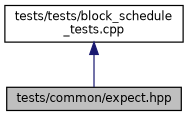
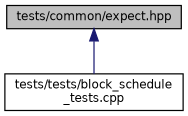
(94, 71) -> (94, 58)
